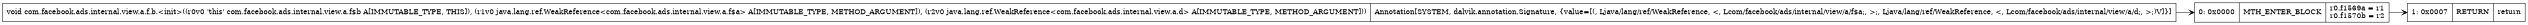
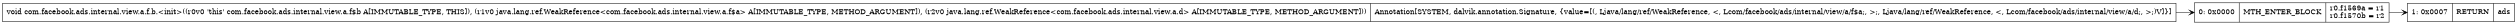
(2509, 12) -> (2504, 12)
